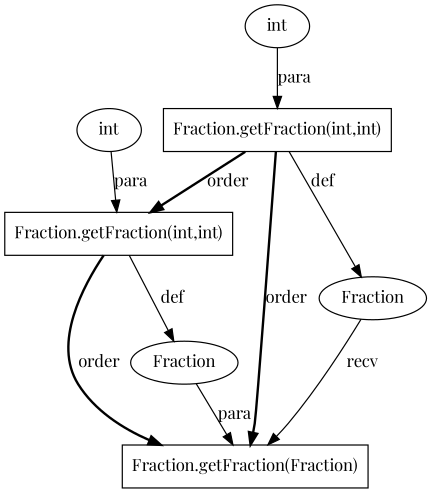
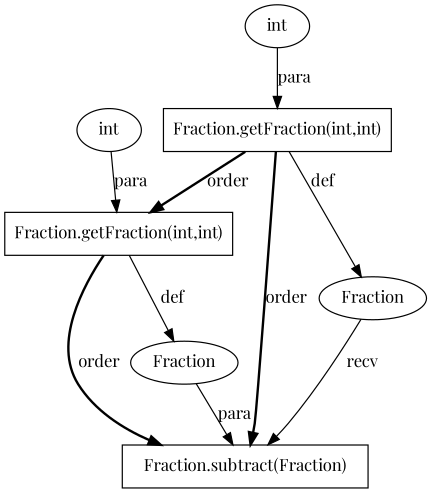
(245, 466) -> (245, 466)
